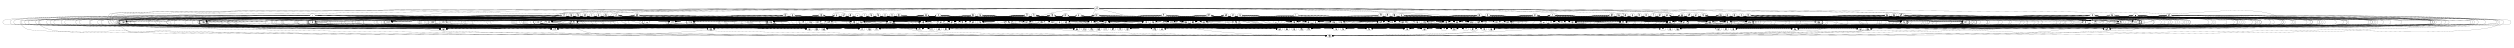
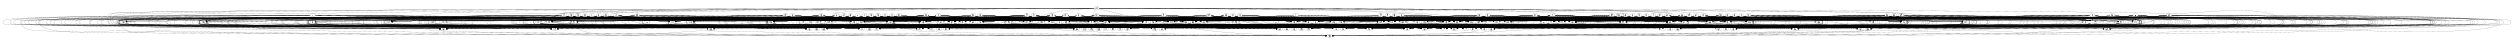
none -> (1873, 22)
